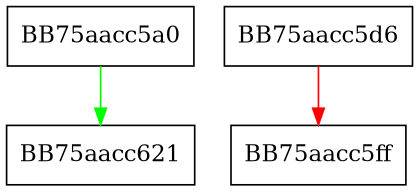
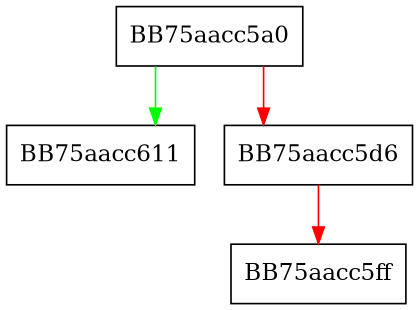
none -> (264, 87)
(101, 155) -> (101, 155)
